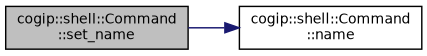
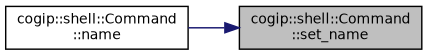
(206, 28) -> (206, 28)
